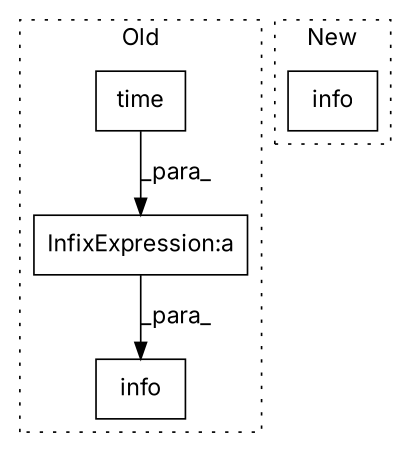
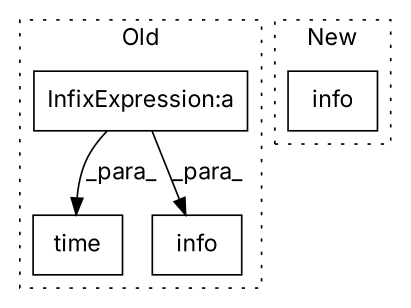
(141, 165) -> (86, 162)
